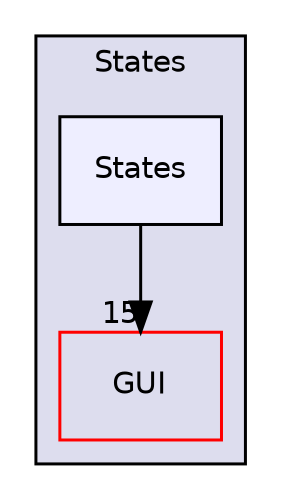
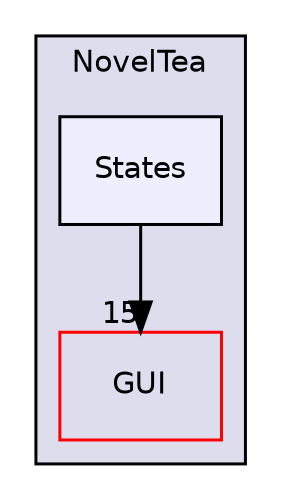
(141, 64) -> (141, 64)
